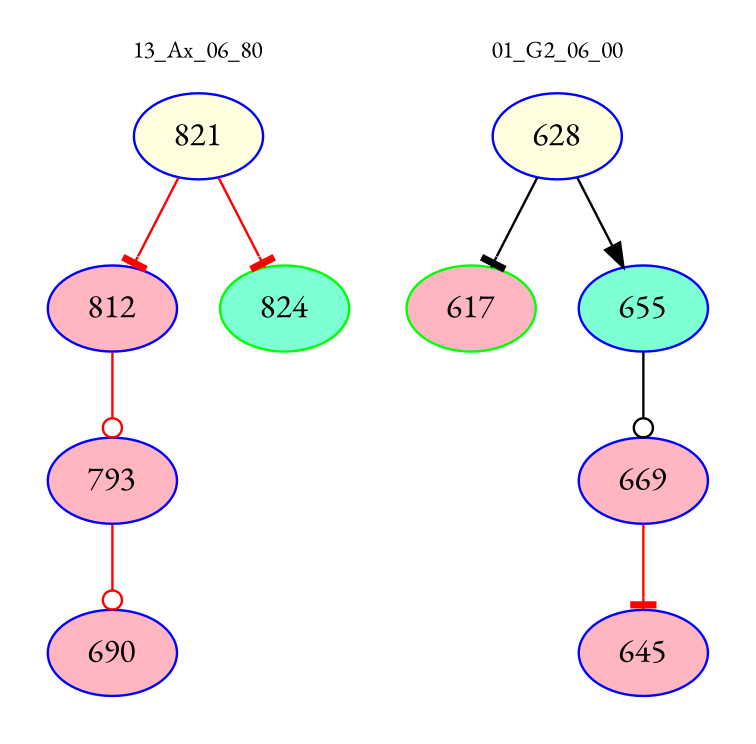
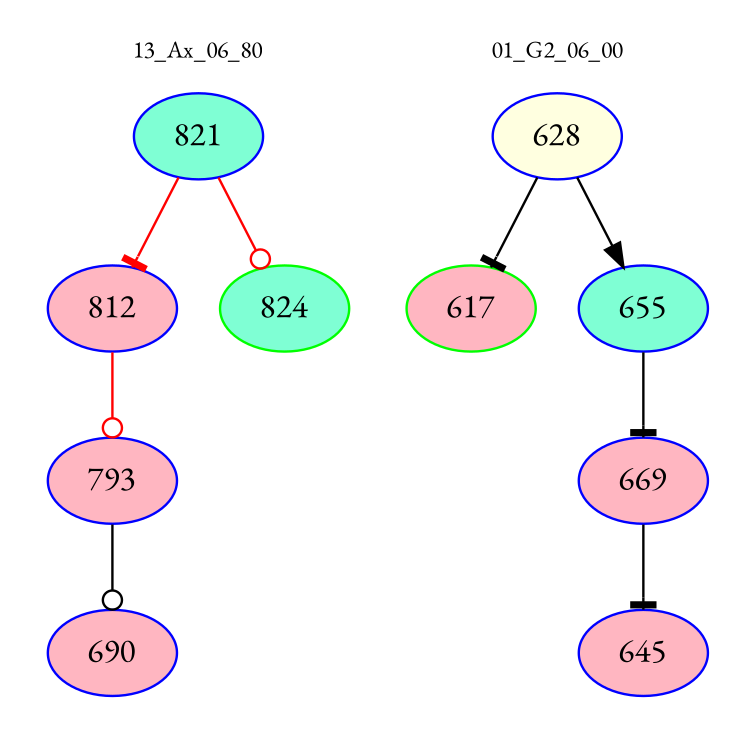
(199, 136) -> (199, 136)
(239, 217) -> (237, 214)
(643, 385) -> (643, 389)
(112, 557) -> (112, 557)
(643, 561) -> (643, 561)
